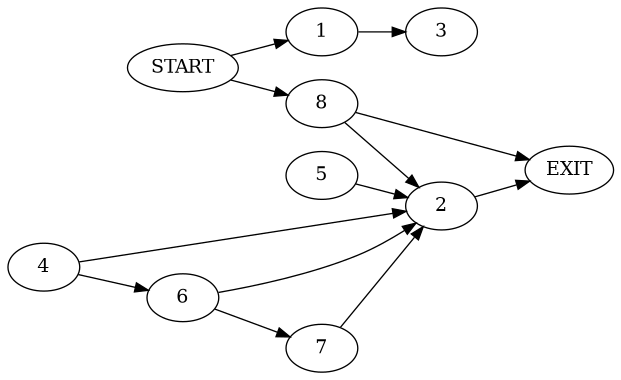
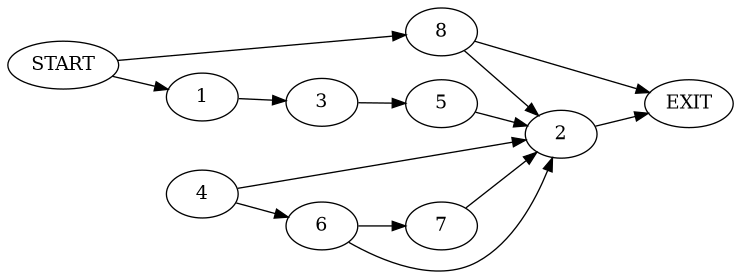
none -> (375, 103)
